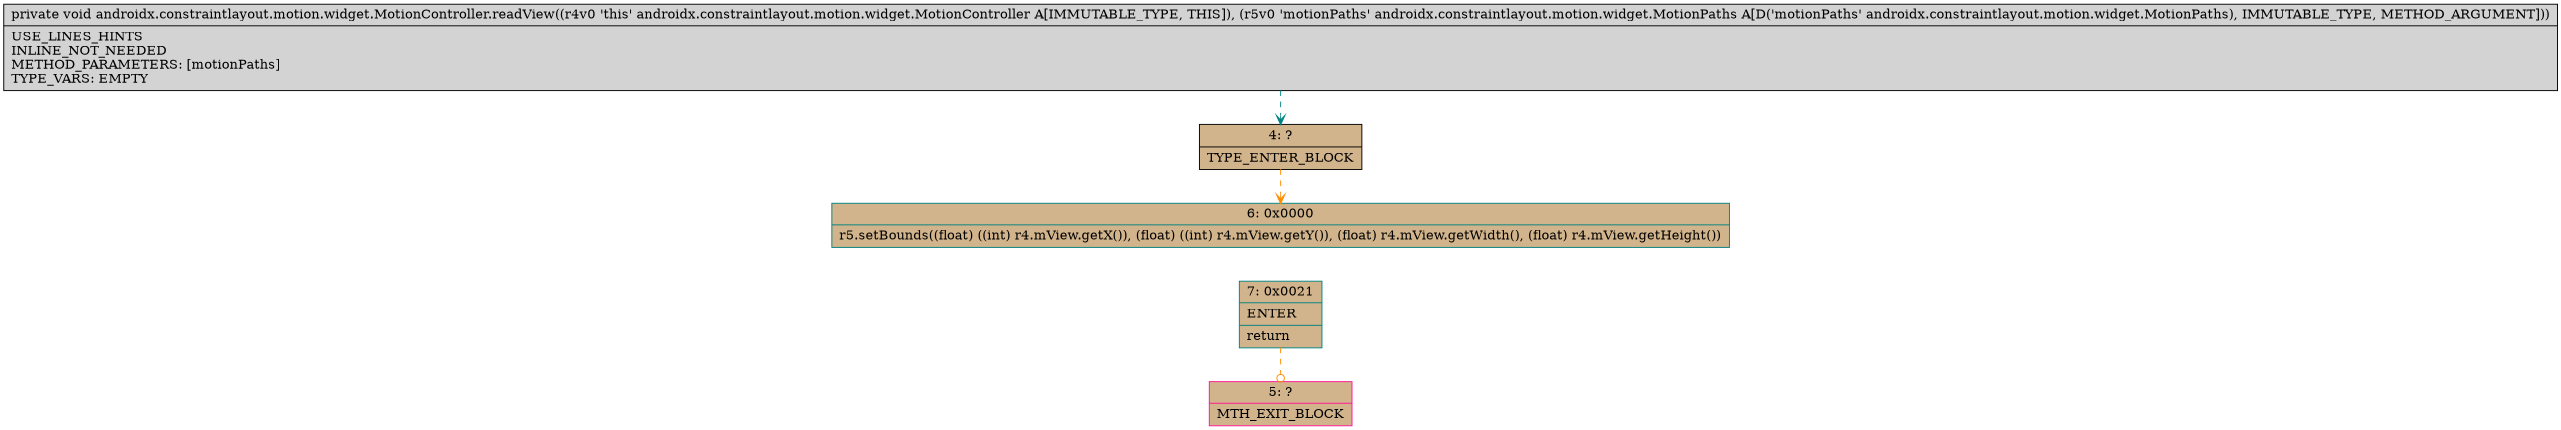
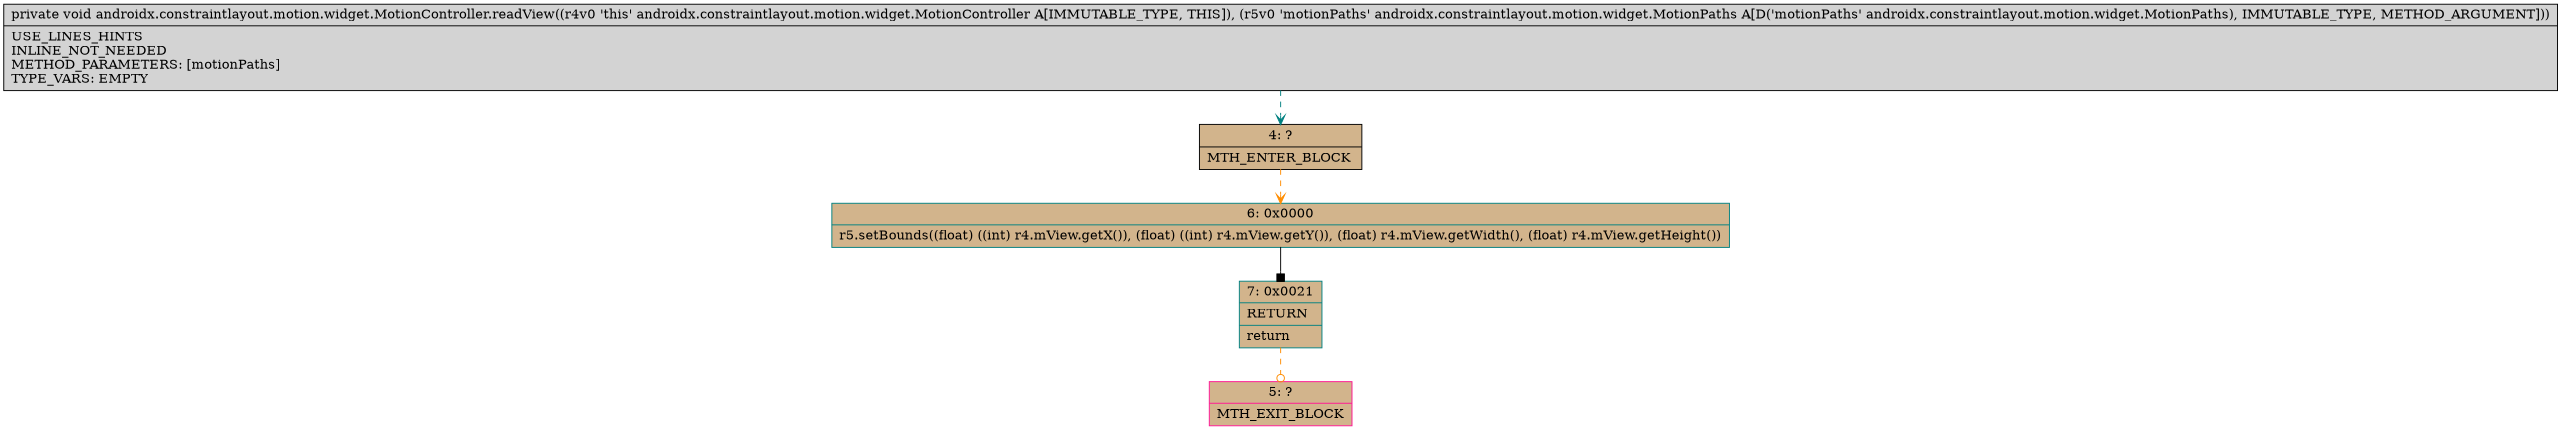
(1281, 158) -> (1279, 158)
none -> (1281, 259)
(1272, 314) -> (1277, 314)
